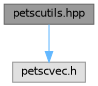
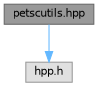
(49, 72) -> (49, 72)
